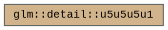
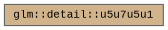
(84, 15) -> (84, 15)
